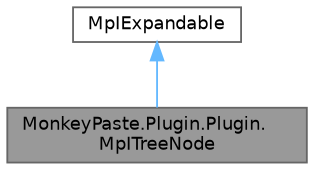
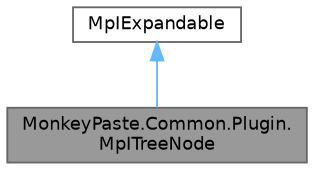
(157, 135) -> (157, 135)
